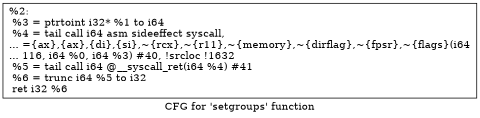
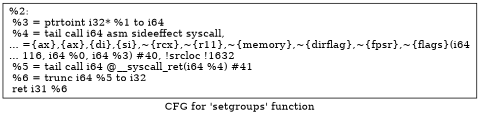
(38, 89) -> (38, 89)
